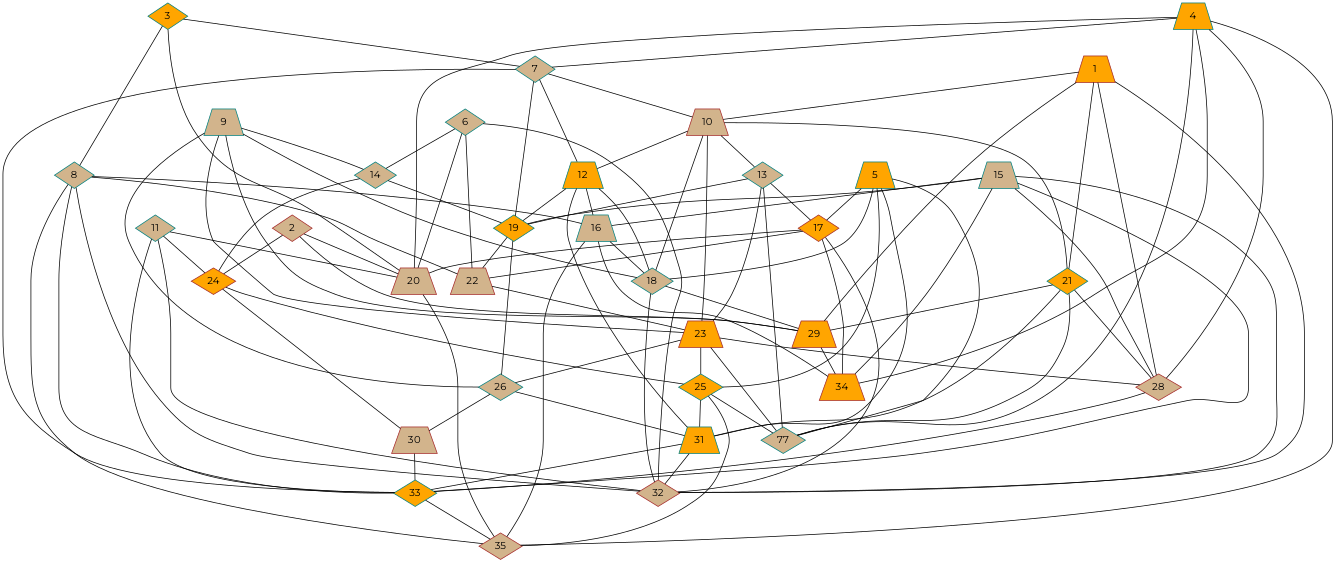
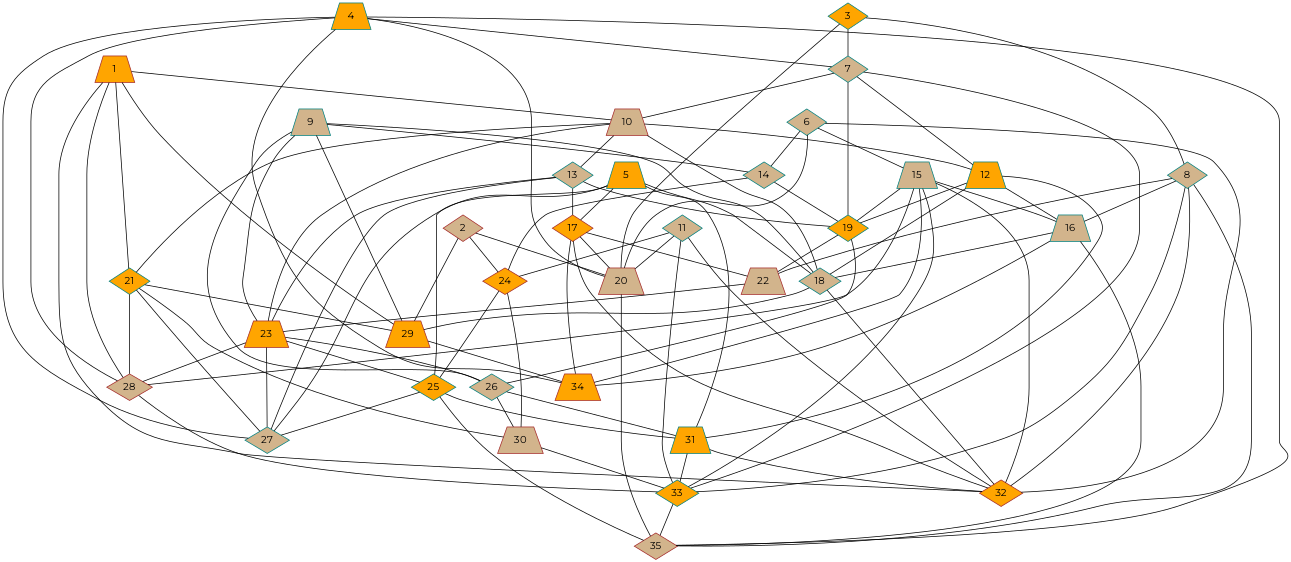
(469, 198) -> (873, 154)
(942, 391) -> (300, 386)
(783, 440) -> (267, 440)
(658, 493) -> (1001, 493)
